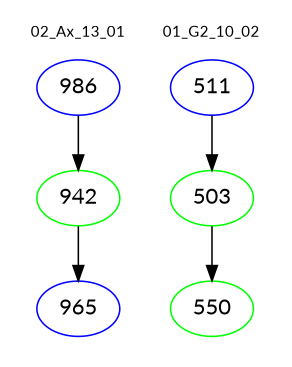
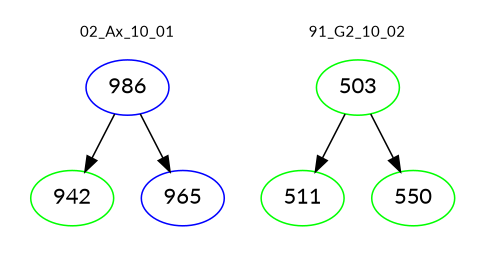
(78, 33) -> (127, 33)
(212, 33) -> (358, 33)
(212, 88) -> (303, 198)
(212, 135) -> (334, 136)
(78, 246) -> (152, 136)
